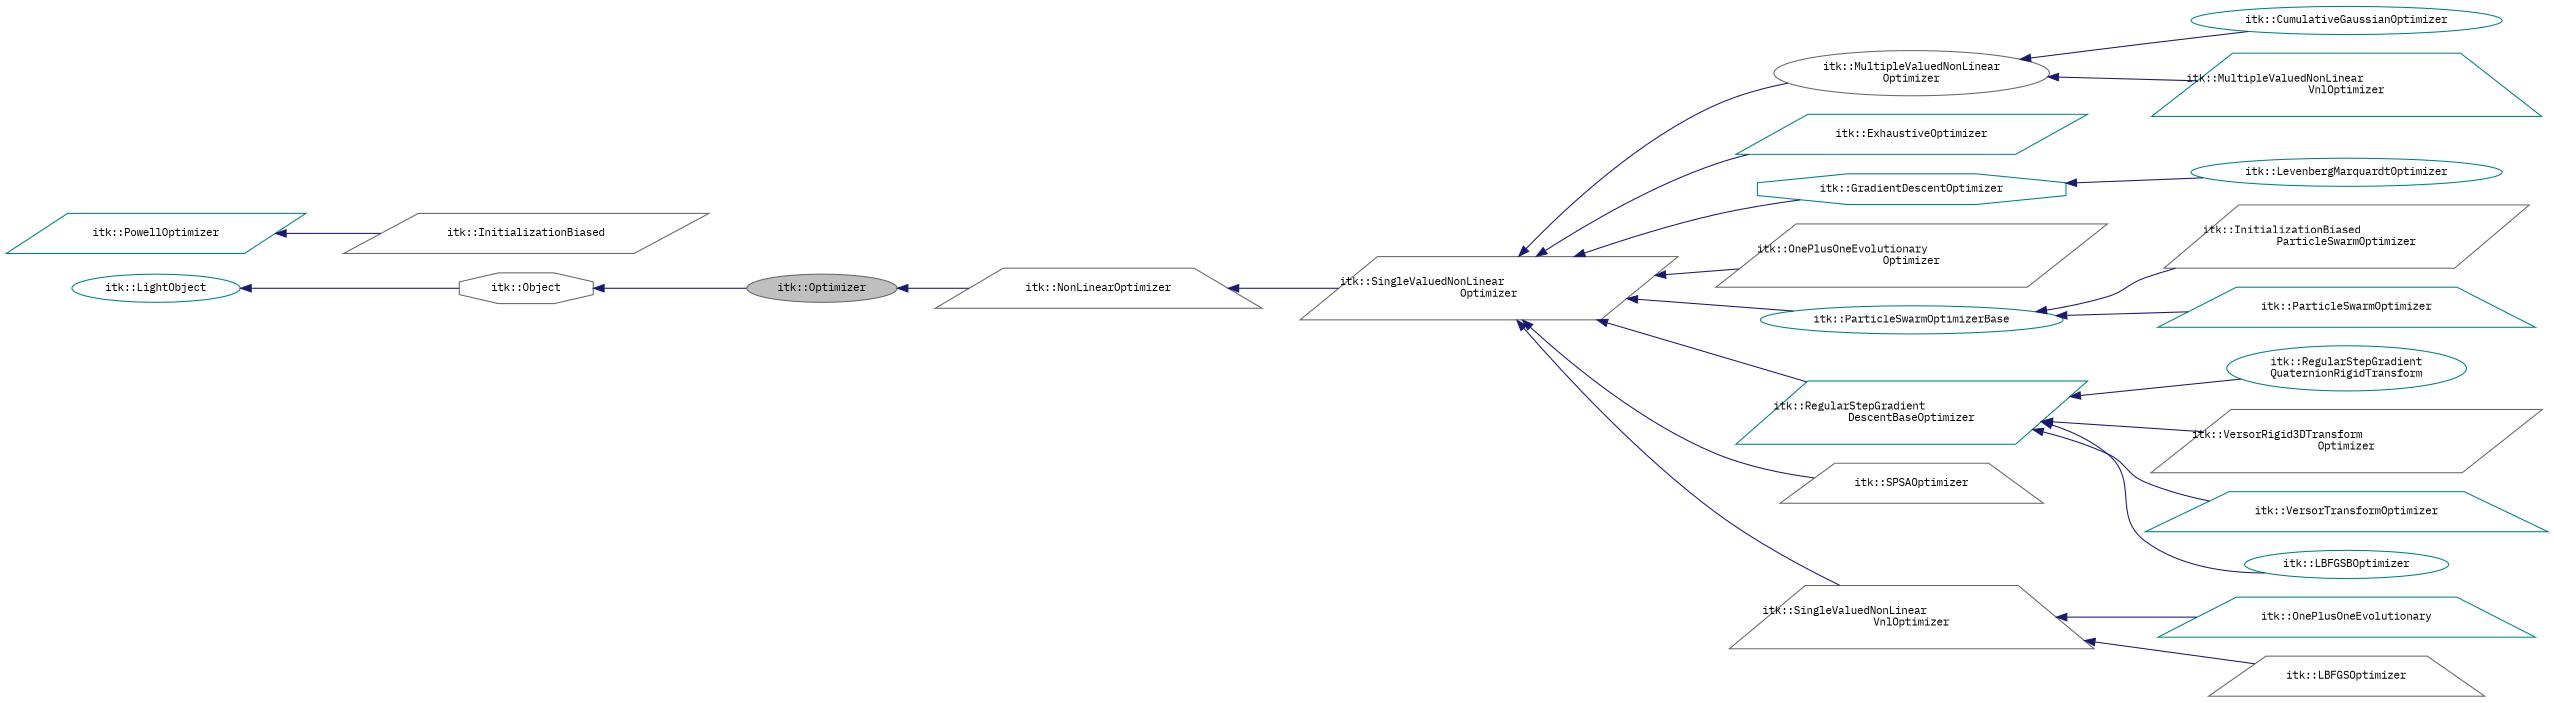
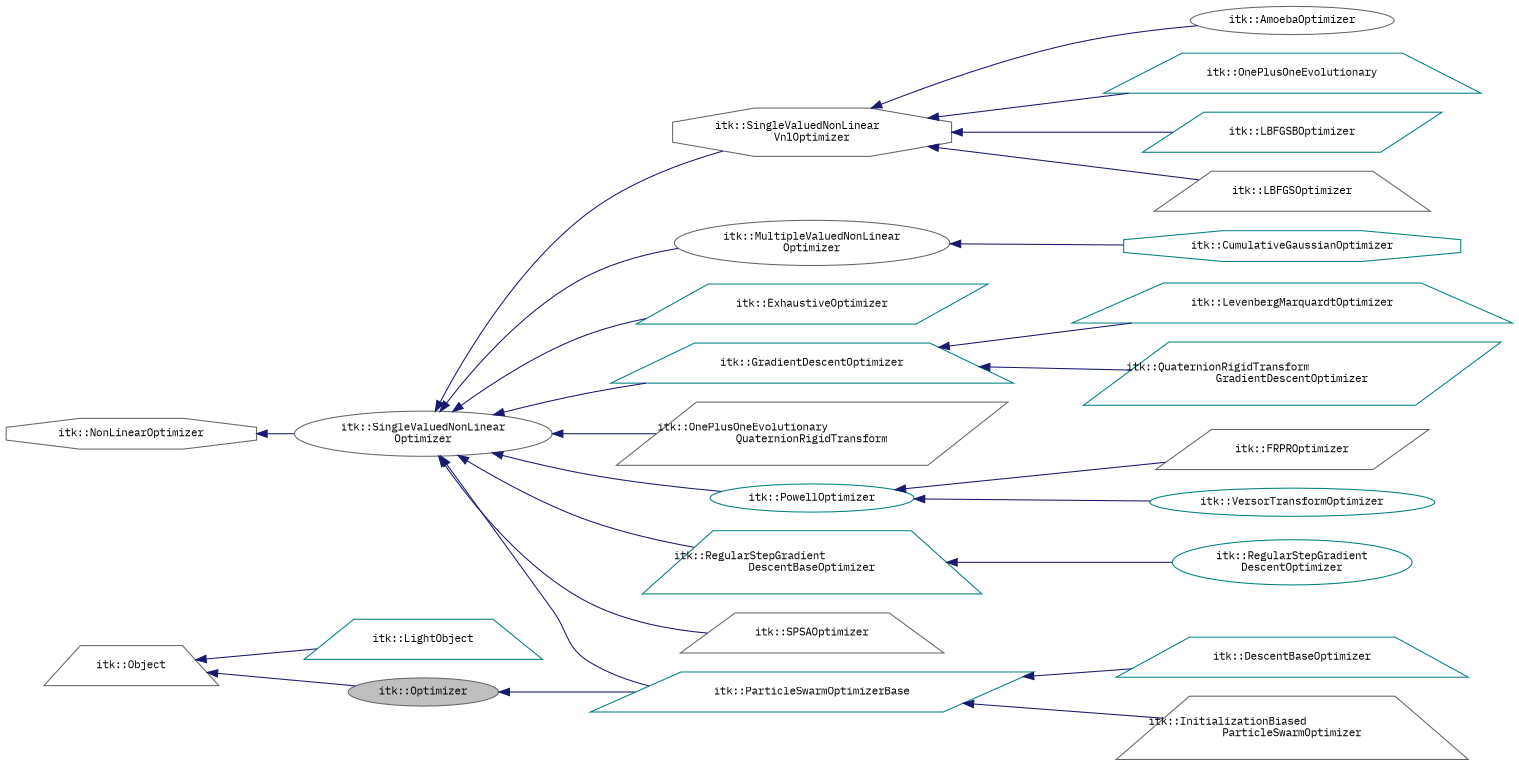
none -> (1292, 20)
(2347, 20) -> (1292, 246)
(2347, 85) -> none
(2347, 172) -> (1292, 303)
(1912, 189) -> (812, 363)
(156, 233) -> (812, 498)
(526, 233) -> (1292, 450)
(2347, 237) -> (1292, 728)
(1912, 256) -> (812, 434)
(156, 288) -> (423, 639)
(355, 288) -> (262, 654)
(526, 288) -> (131, 666)
(938, 288) -> (573, 692)
(1099, 288) -> (131, 434)
(1489, 288) -> (423, 434)
(2347, 307) -> (1292, 657)
(1912, 320) -> (812, 692)
(2347, 368) -> (1292, 562)
none -> (1292, 374)
(1912, 413) -> (812, 562)
(2347, 441) -> none
(2126, 468) -> (1038, 500)
none -> (611, 478)
(2347, 512) -> (1292, 502)
(2133, 528) -> (1068, 132)
(2347, 564) -> (1292, 132)
(1912, 617) -> (812, 132)
